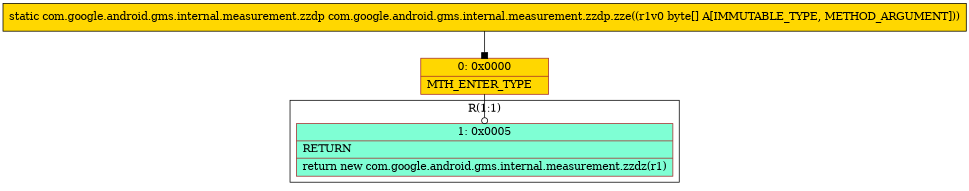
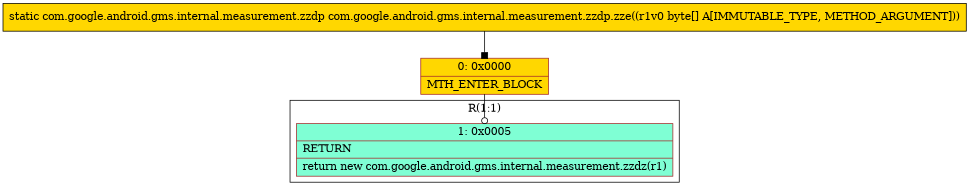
(479, 85) -> (485, 85)
